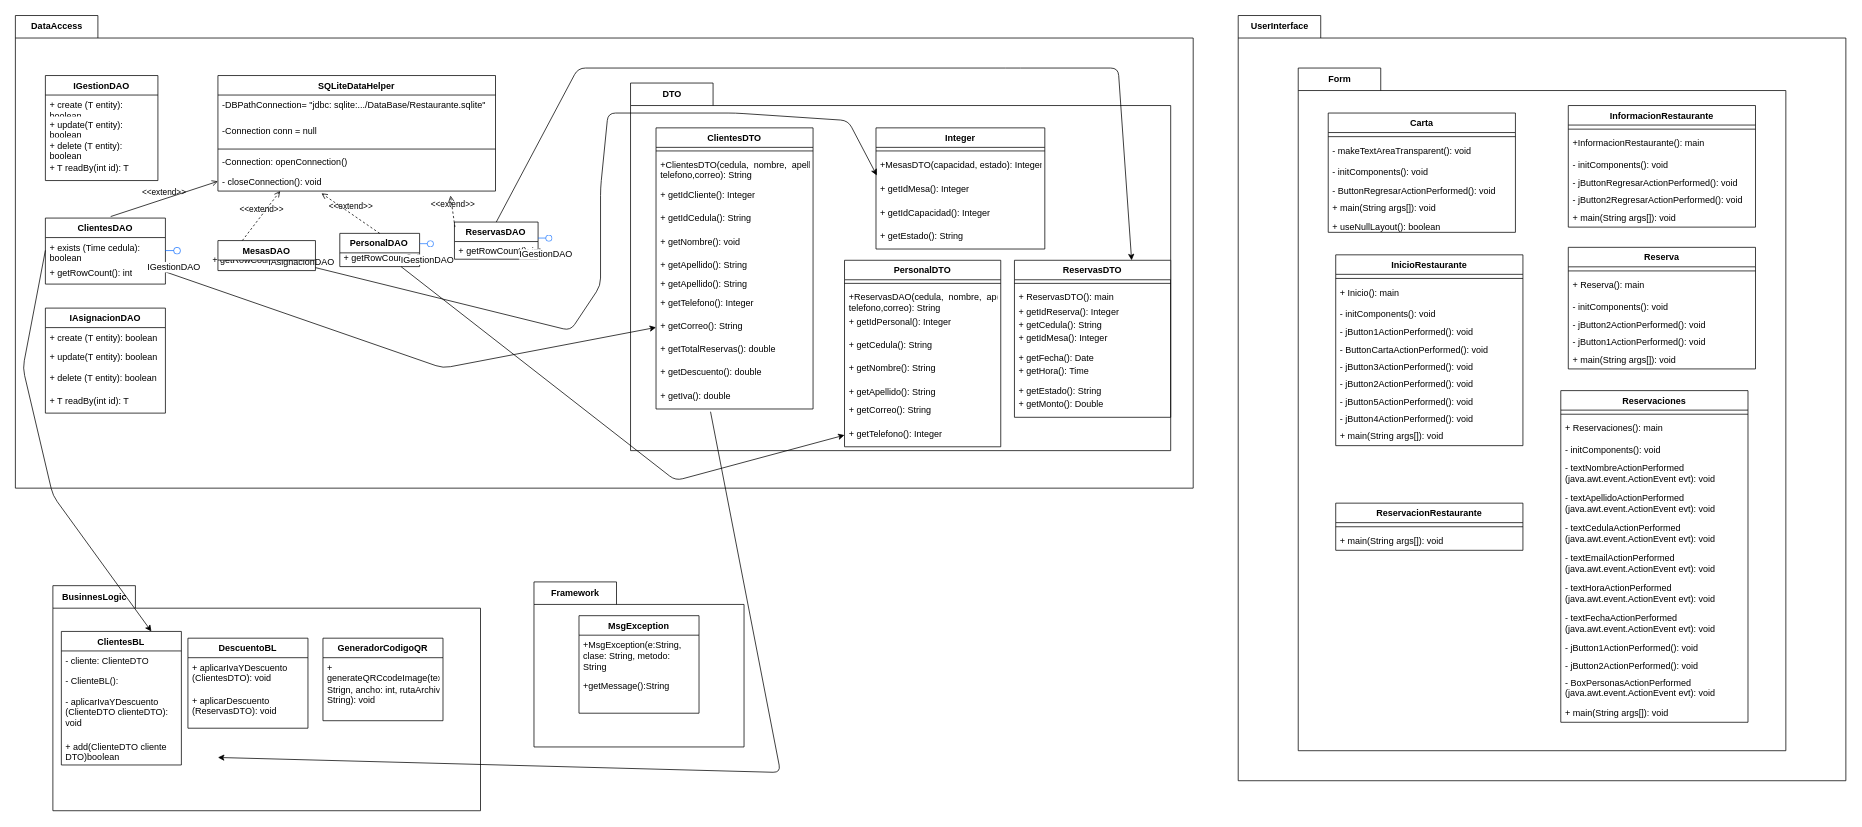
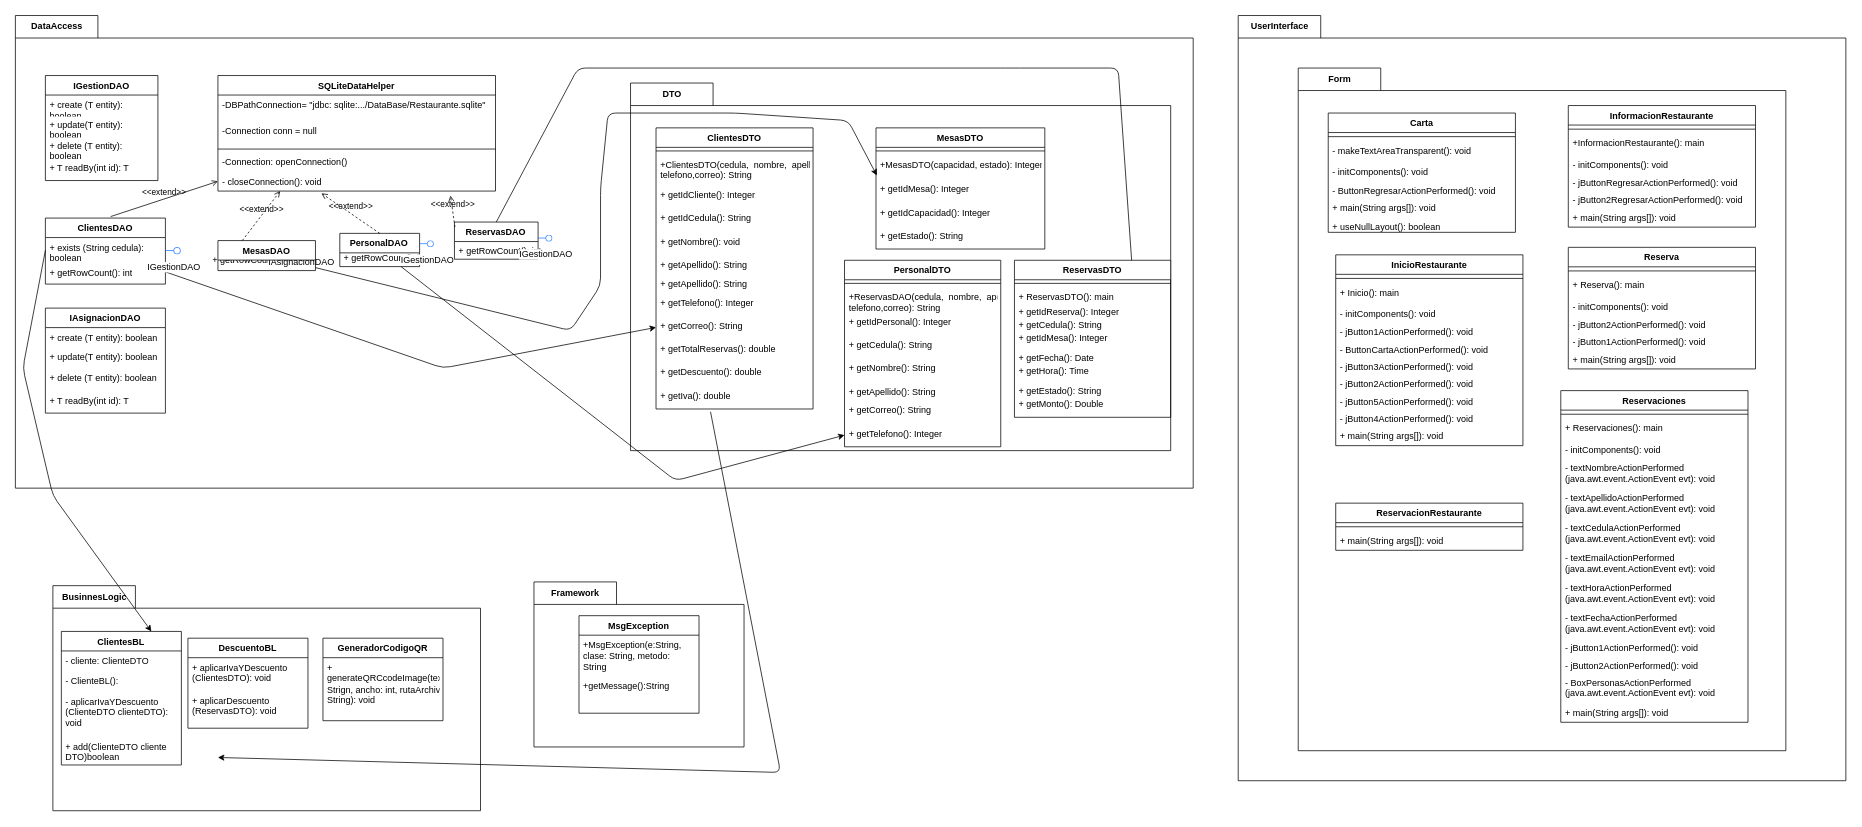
(960, 138) -> (960, 138)
(106, 253) -> (106, 253)
(1131, 253) -> (1131, 255)
